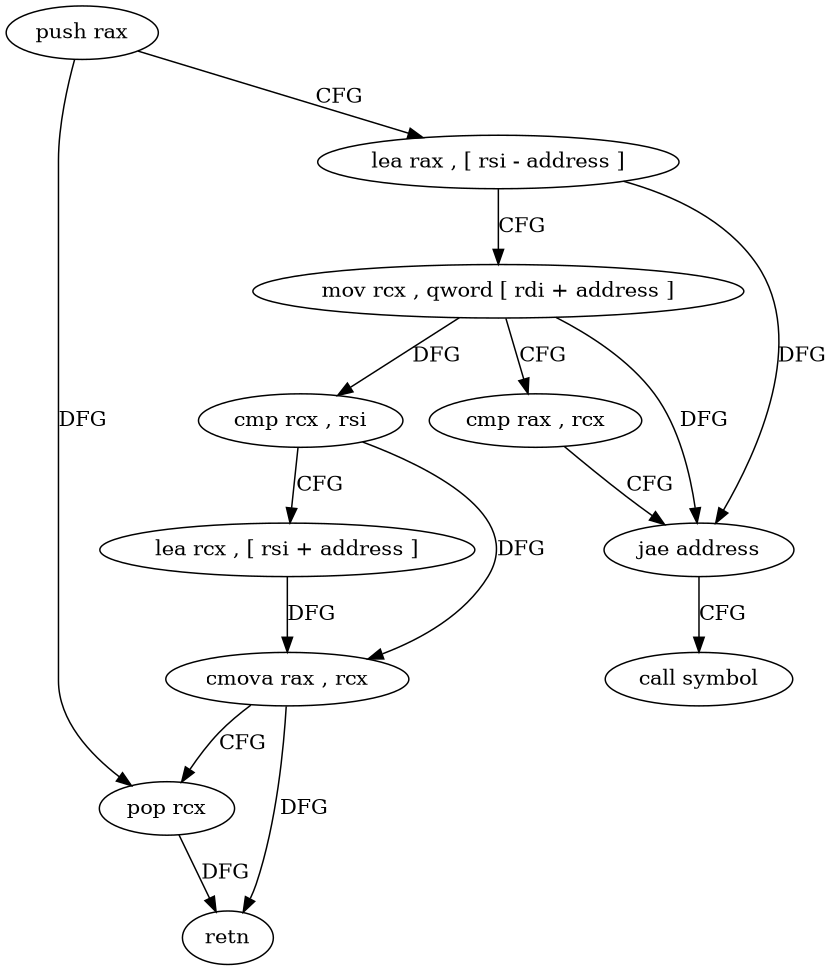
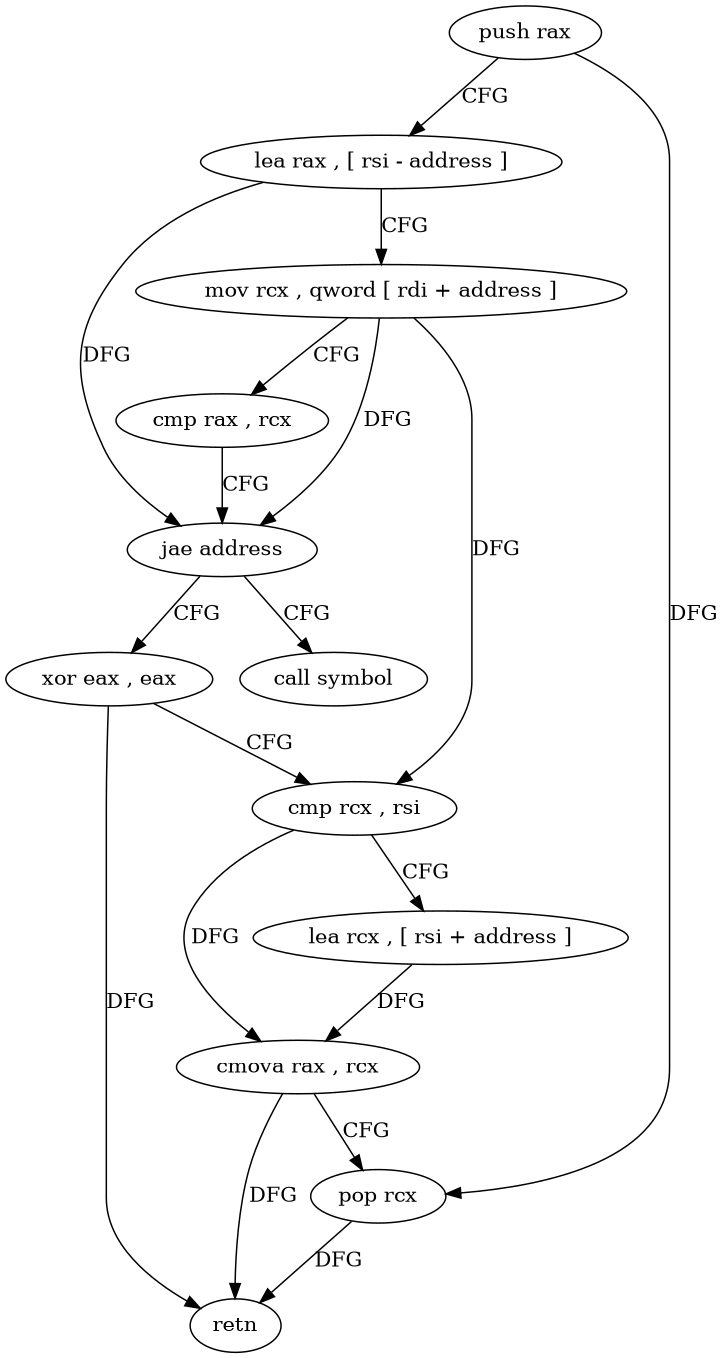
none -> (109, 679)
